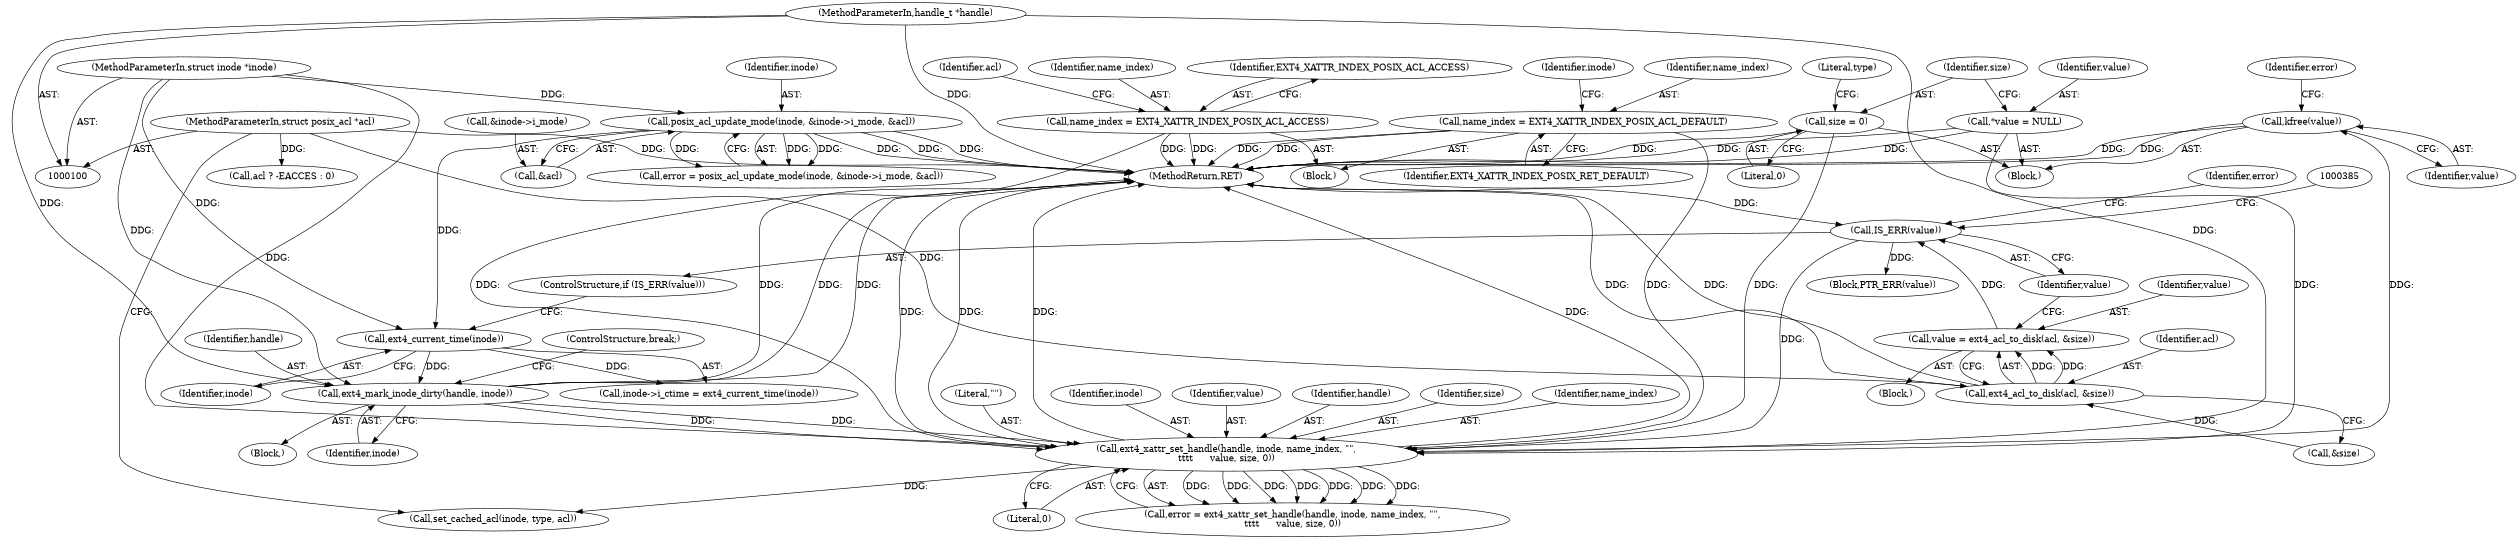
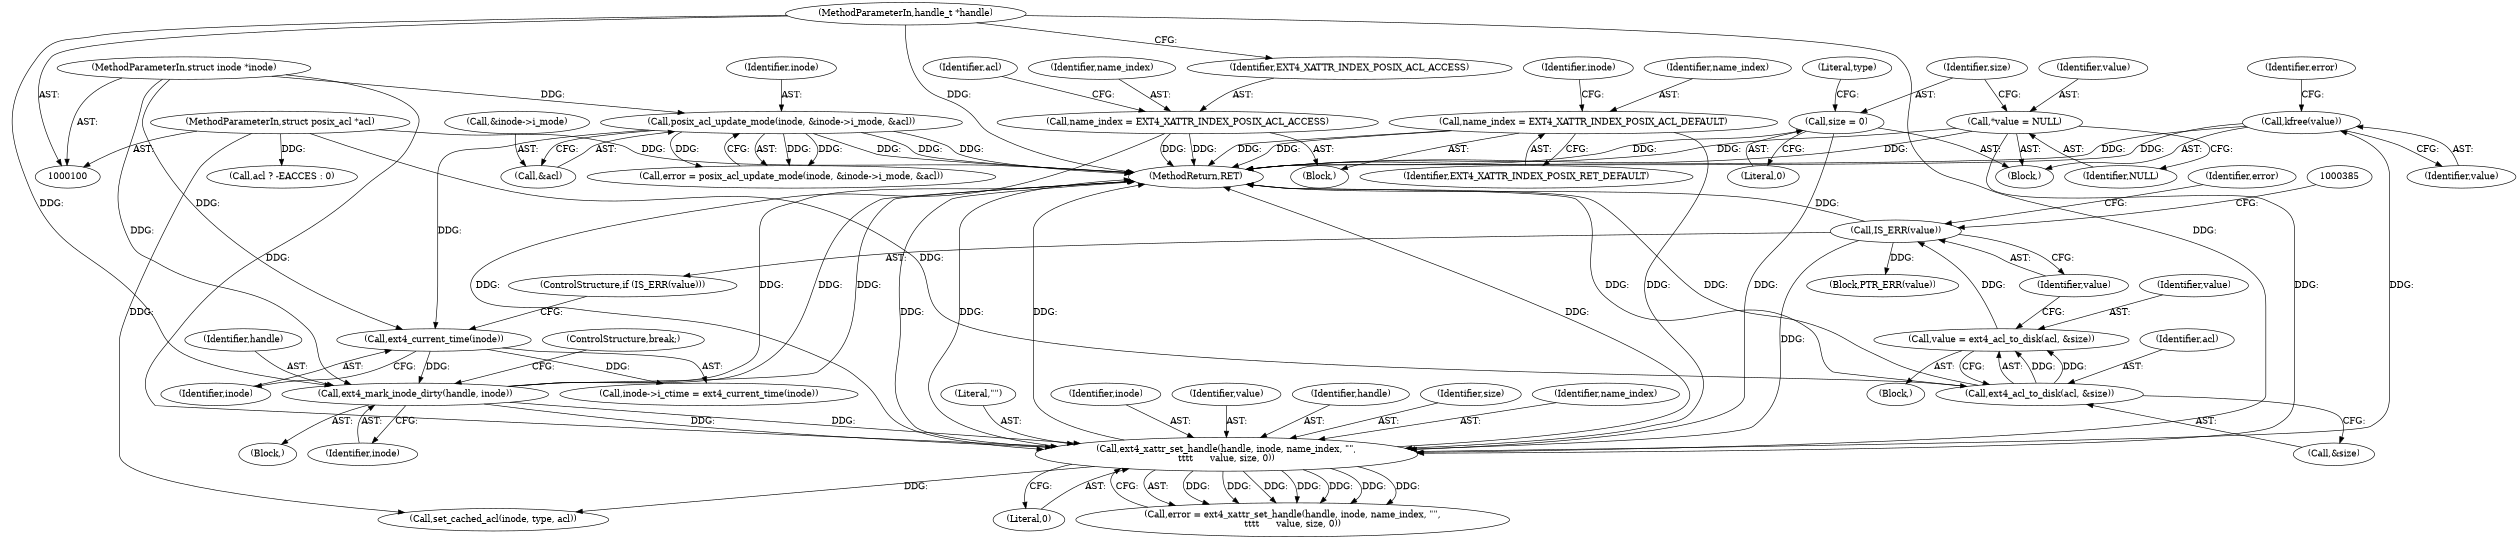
(1266, 96) -> (1121, 40)
none -> (2121, 177)
(1543, 189) -> (1575, 192)
(143, 313) -> (143, 313)
(2208, 422) -> (2208, 422)
